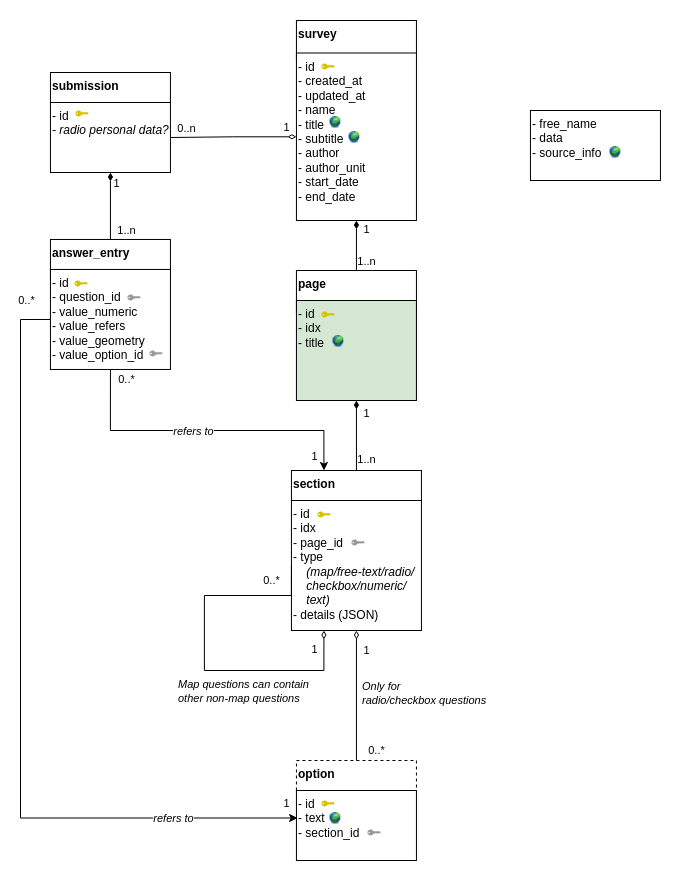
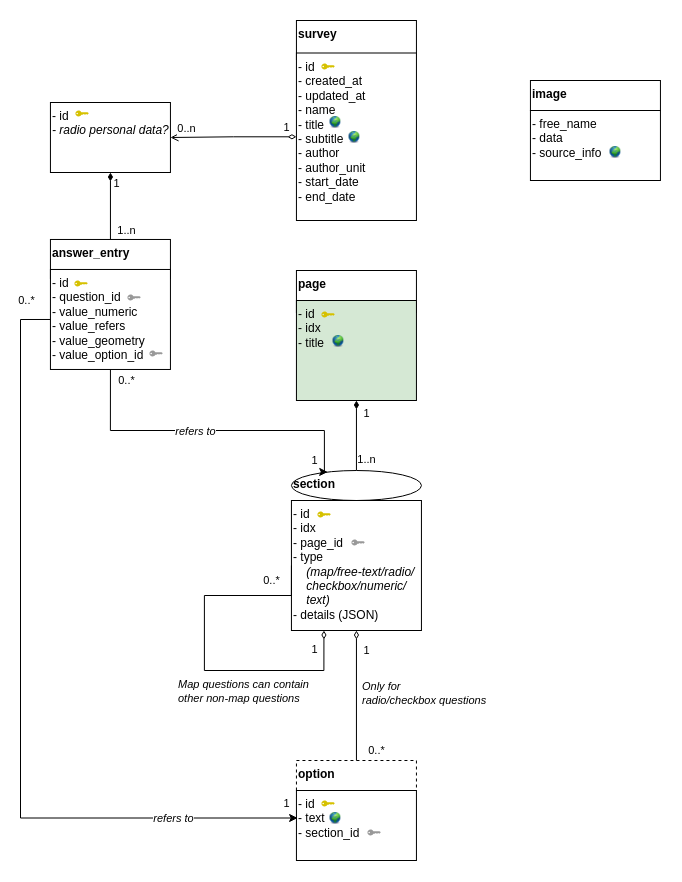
(110, 88) -> none
none -> (595, 96)
(175, 137) -> (176, 137)
(356, 249) -> none
(356, 486) -> (356, 486)
